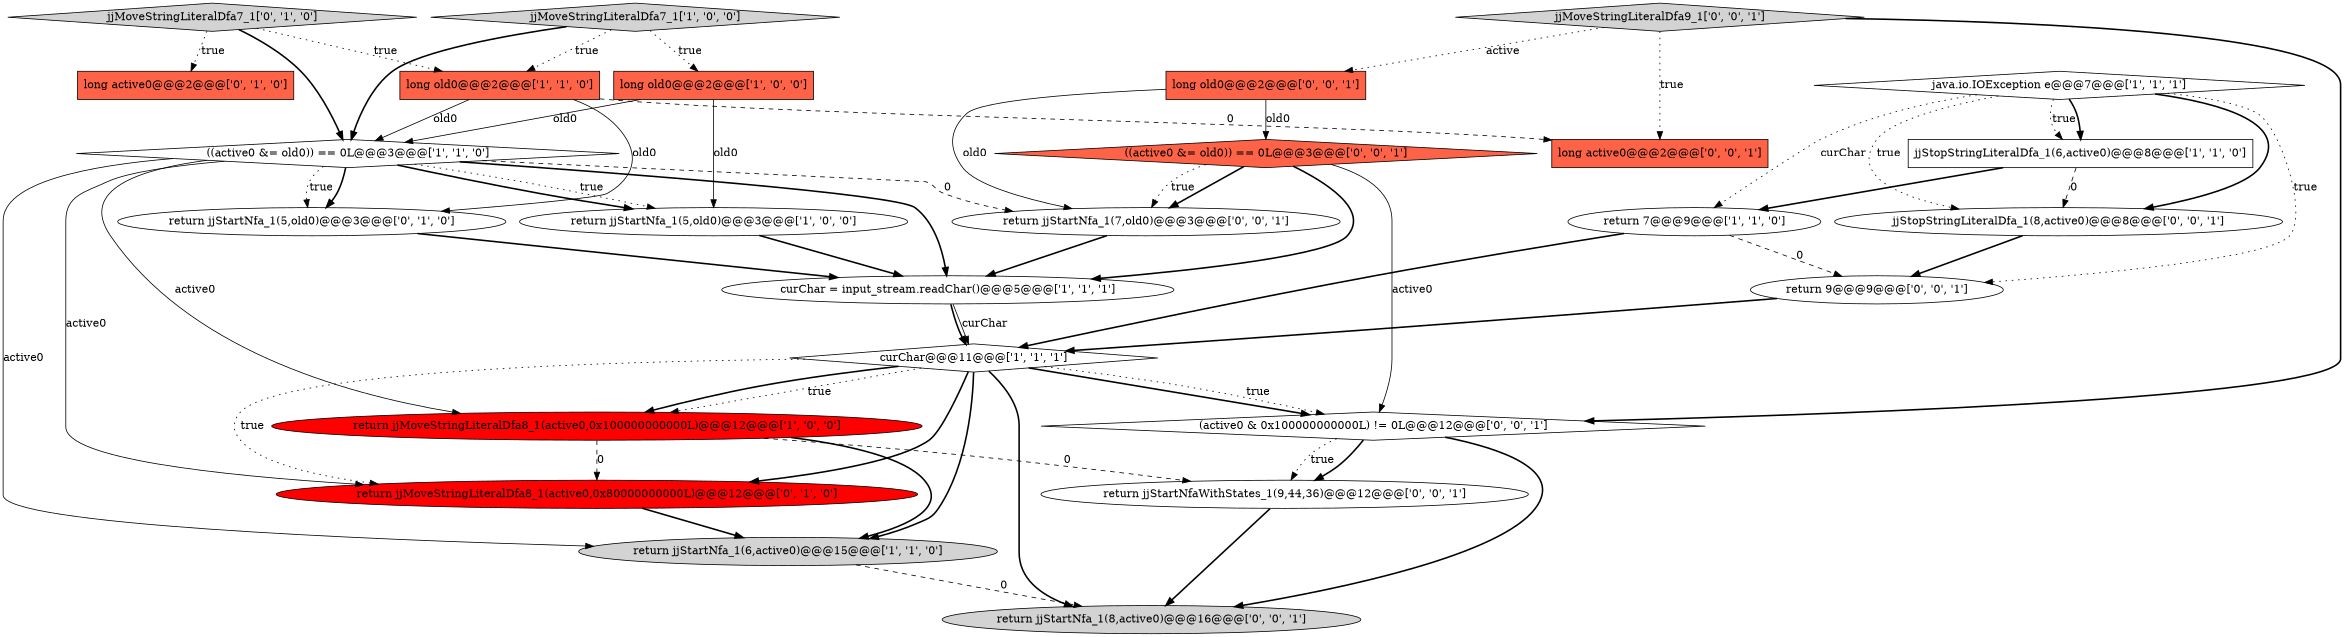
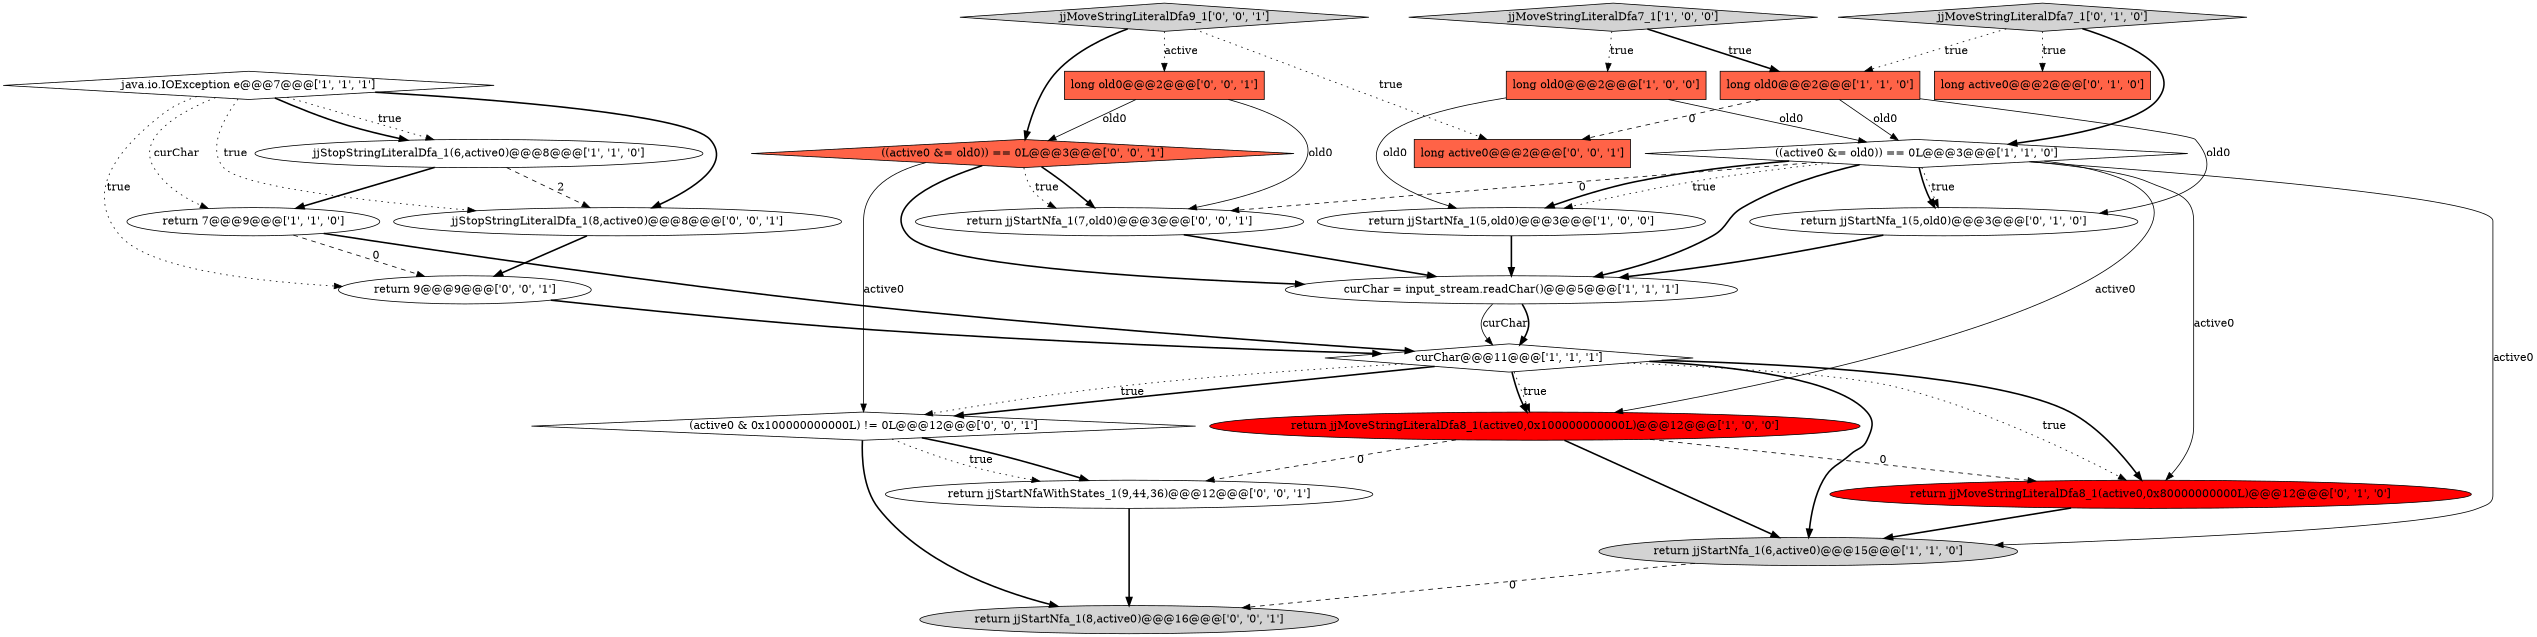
(573, 49) -> (1709, 49)
(442, 51) -> none
(2081, 154) -> (479, 154)
(2074, 188) -> (561, 188)
(2341, 344) -> (1062, 66)
(1019, 494) -> none
